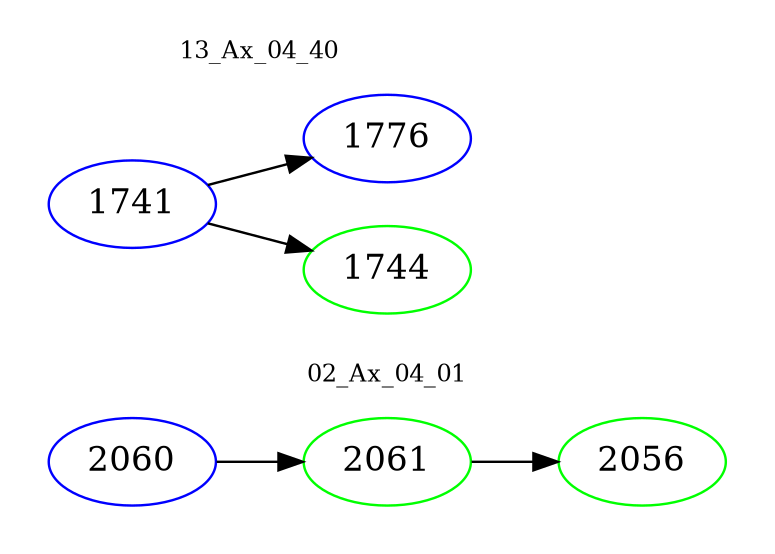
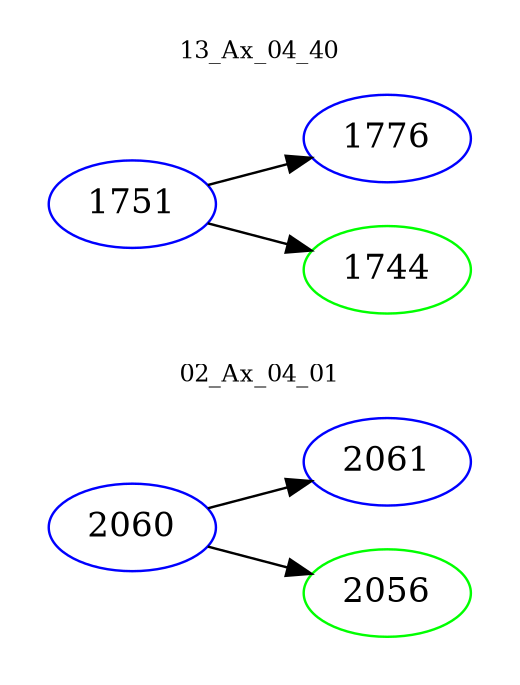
(132, 204) -> (132, 204)
(387, 462) -> (387, 462)
(502, 462) -> (248, 557)
